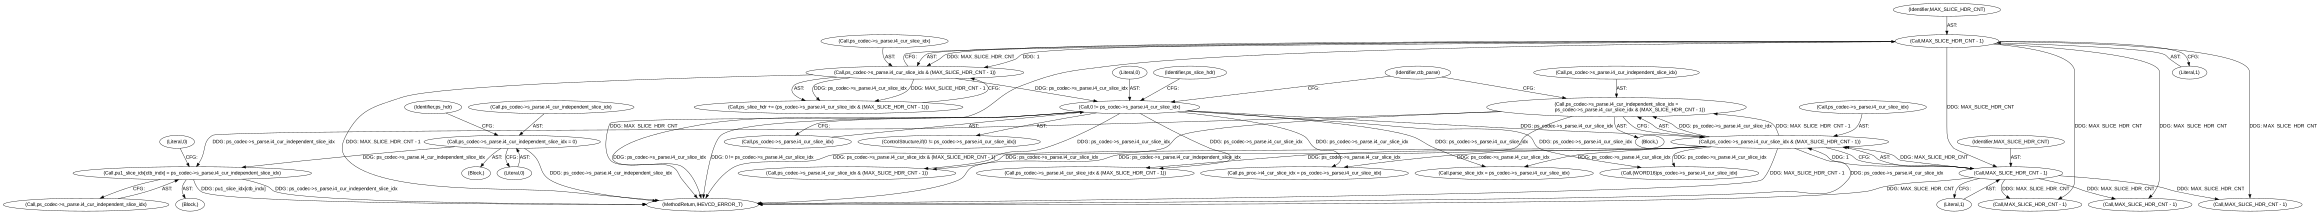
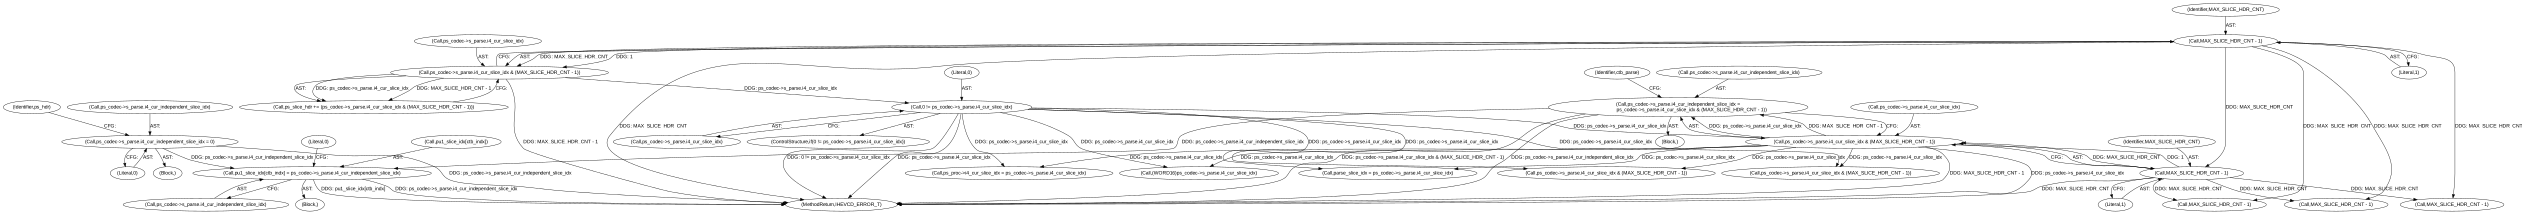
(1190, 73) -> none
(1283, 89) -> none
none -> (456, 142)
